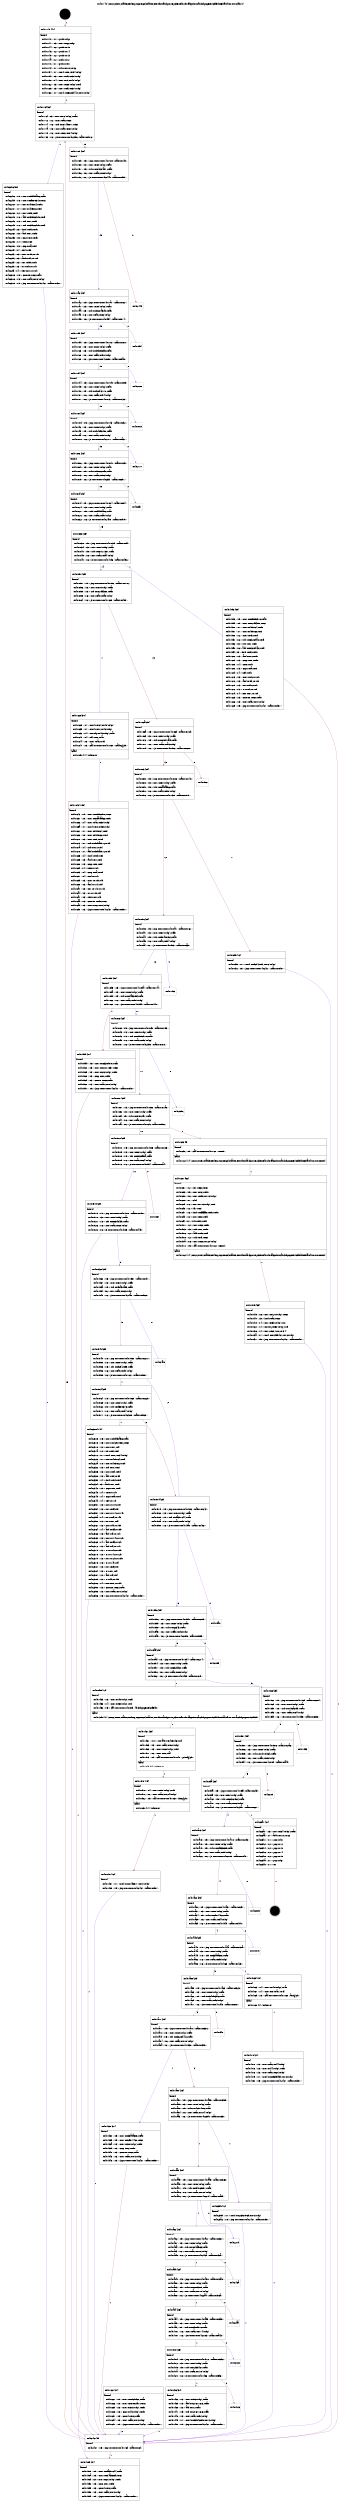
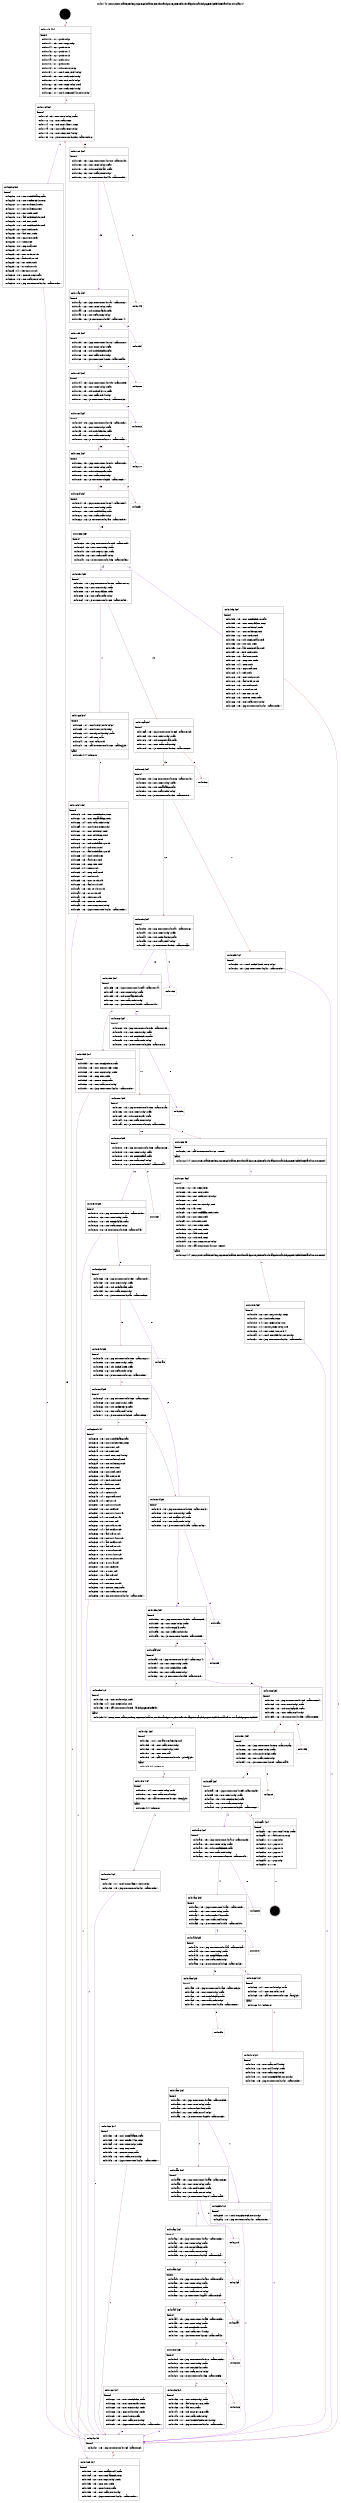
(99, 406) -> none
(120, 1422) -> (117, 1423)
(180, 2032) -> none
(110, 2454) -> (112, 2456)
